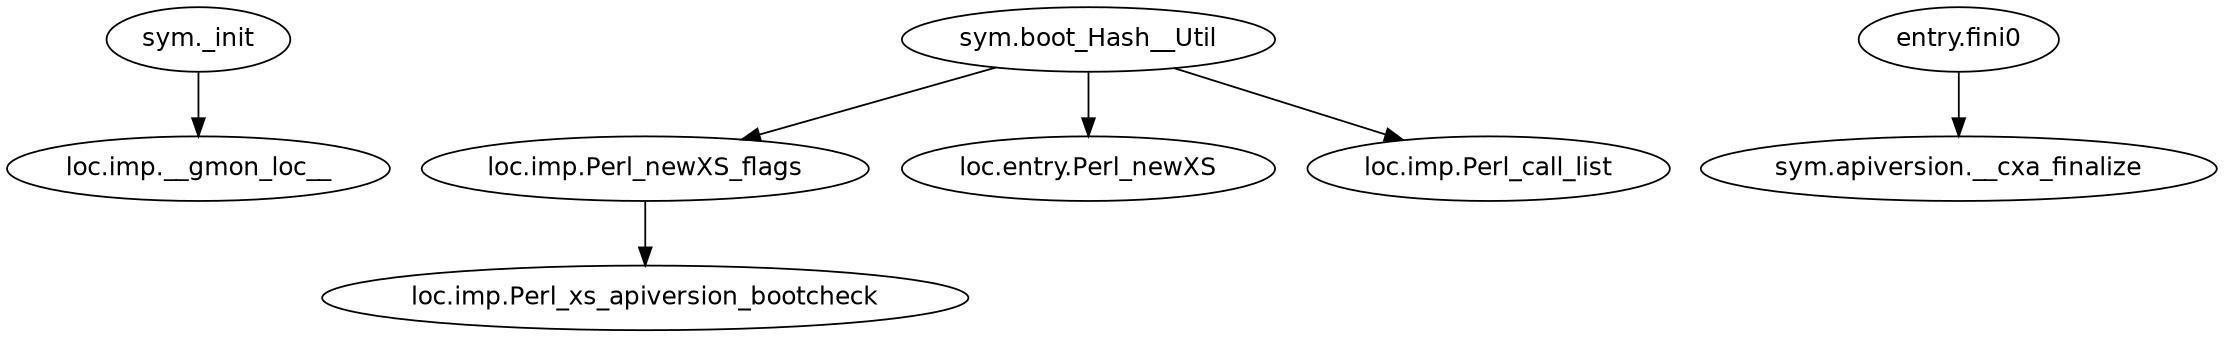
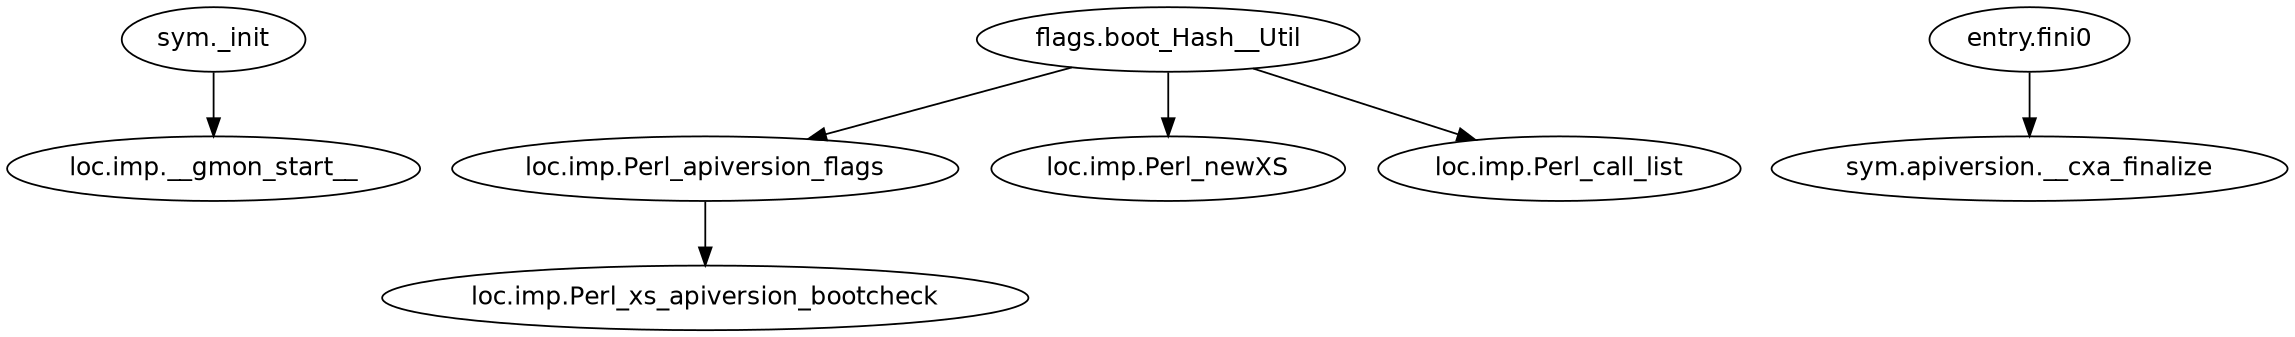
(1088, 39) -> (1168, 39)
(198, 169) -> (214, 169)
(645, 169) -> (705, 169)
(1088, 169) -> (1168, 169)
